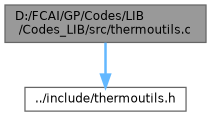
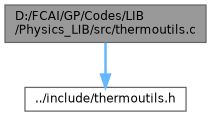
(106, 24) -> (106, 24)
